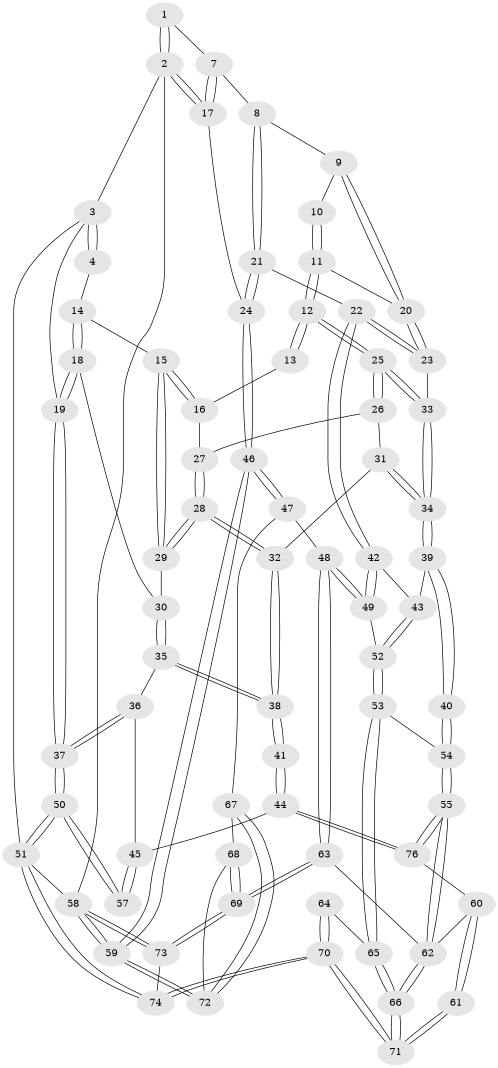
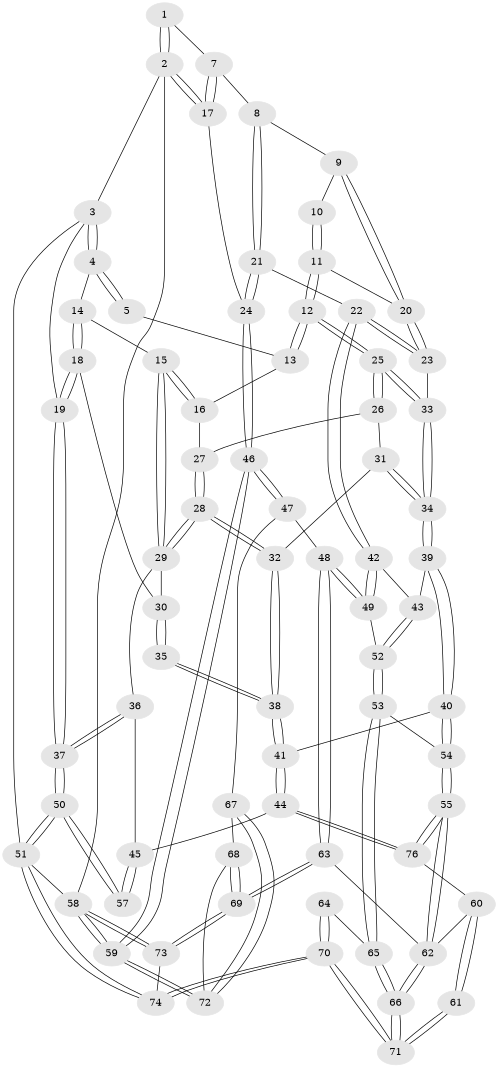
none -> (127, 311)
(148, 682) -> (130, 630)
none -> (364, 731)
